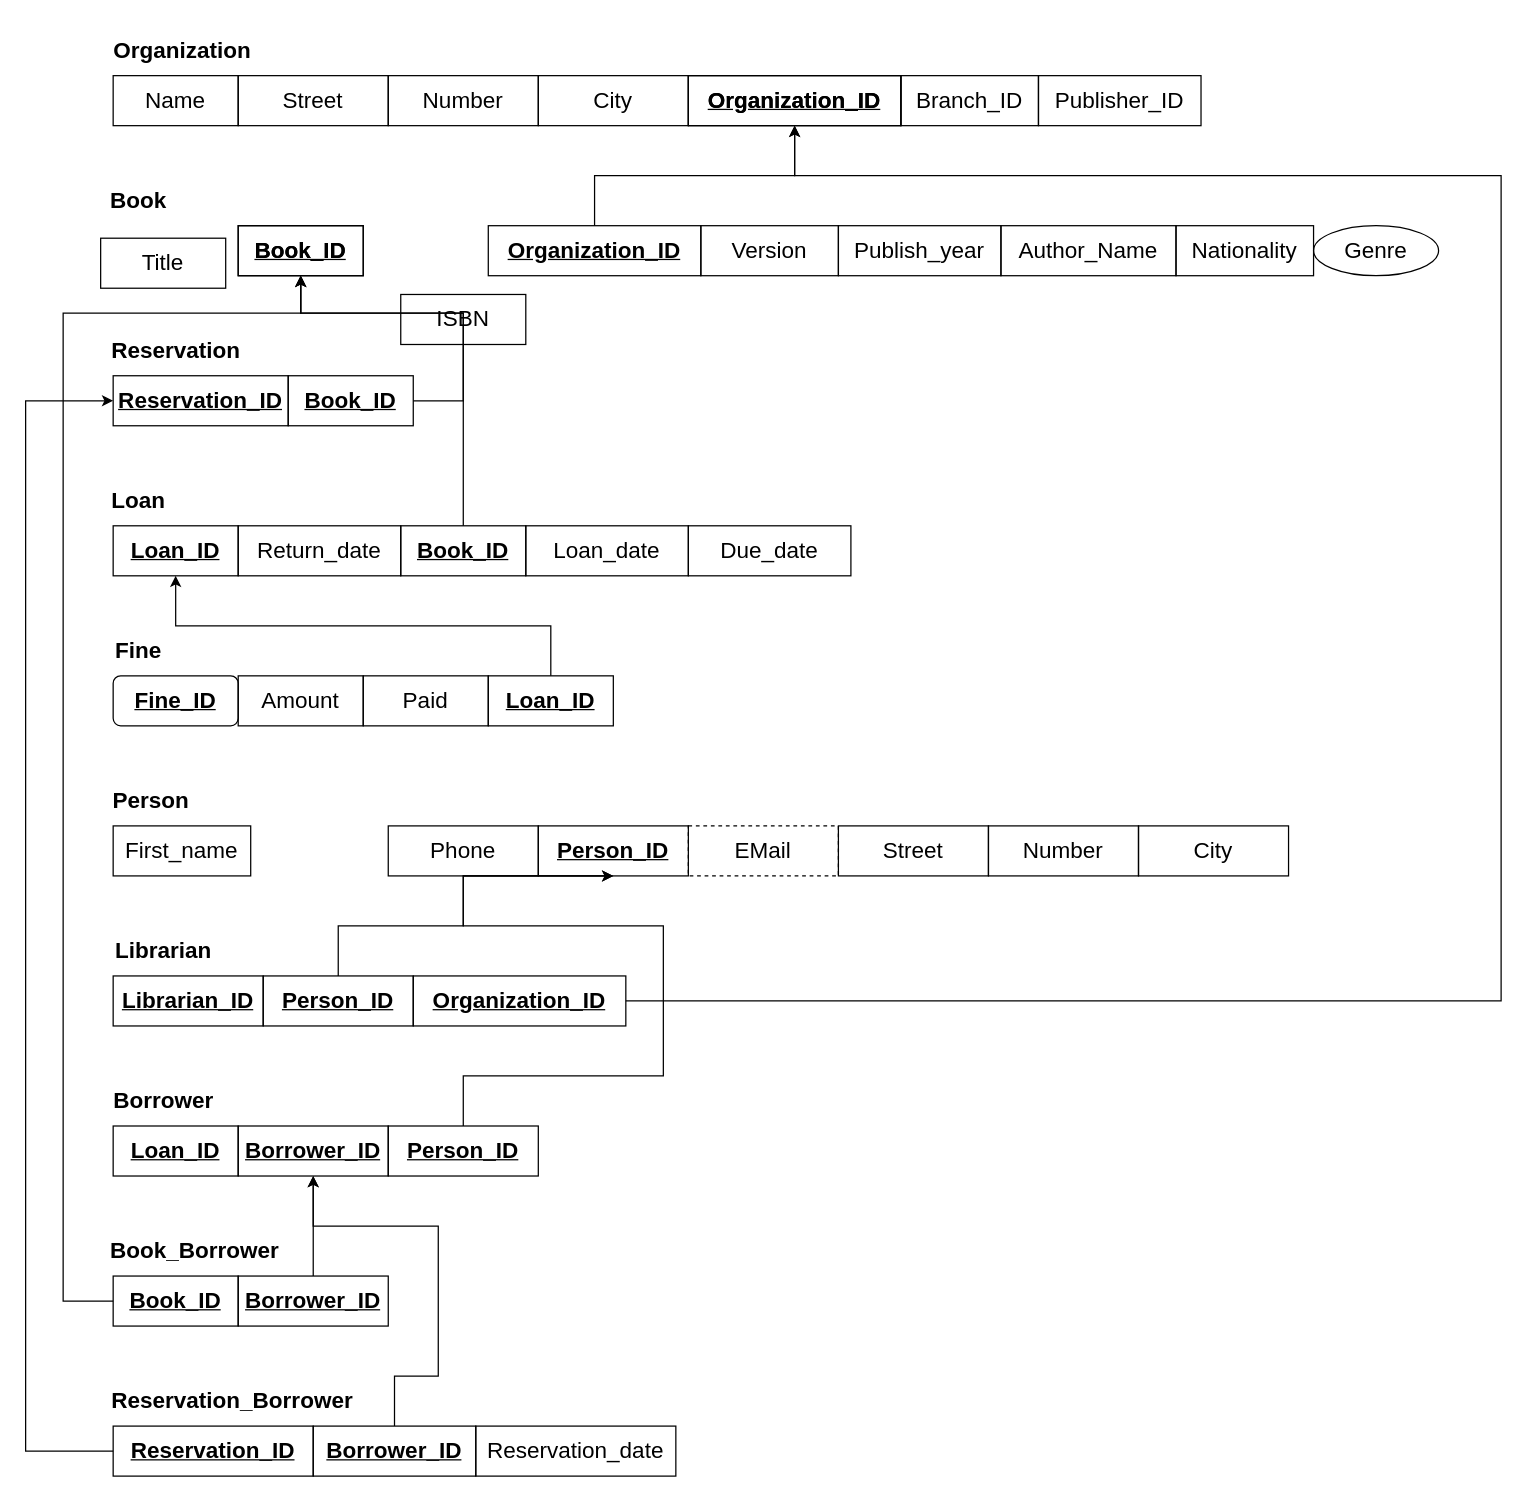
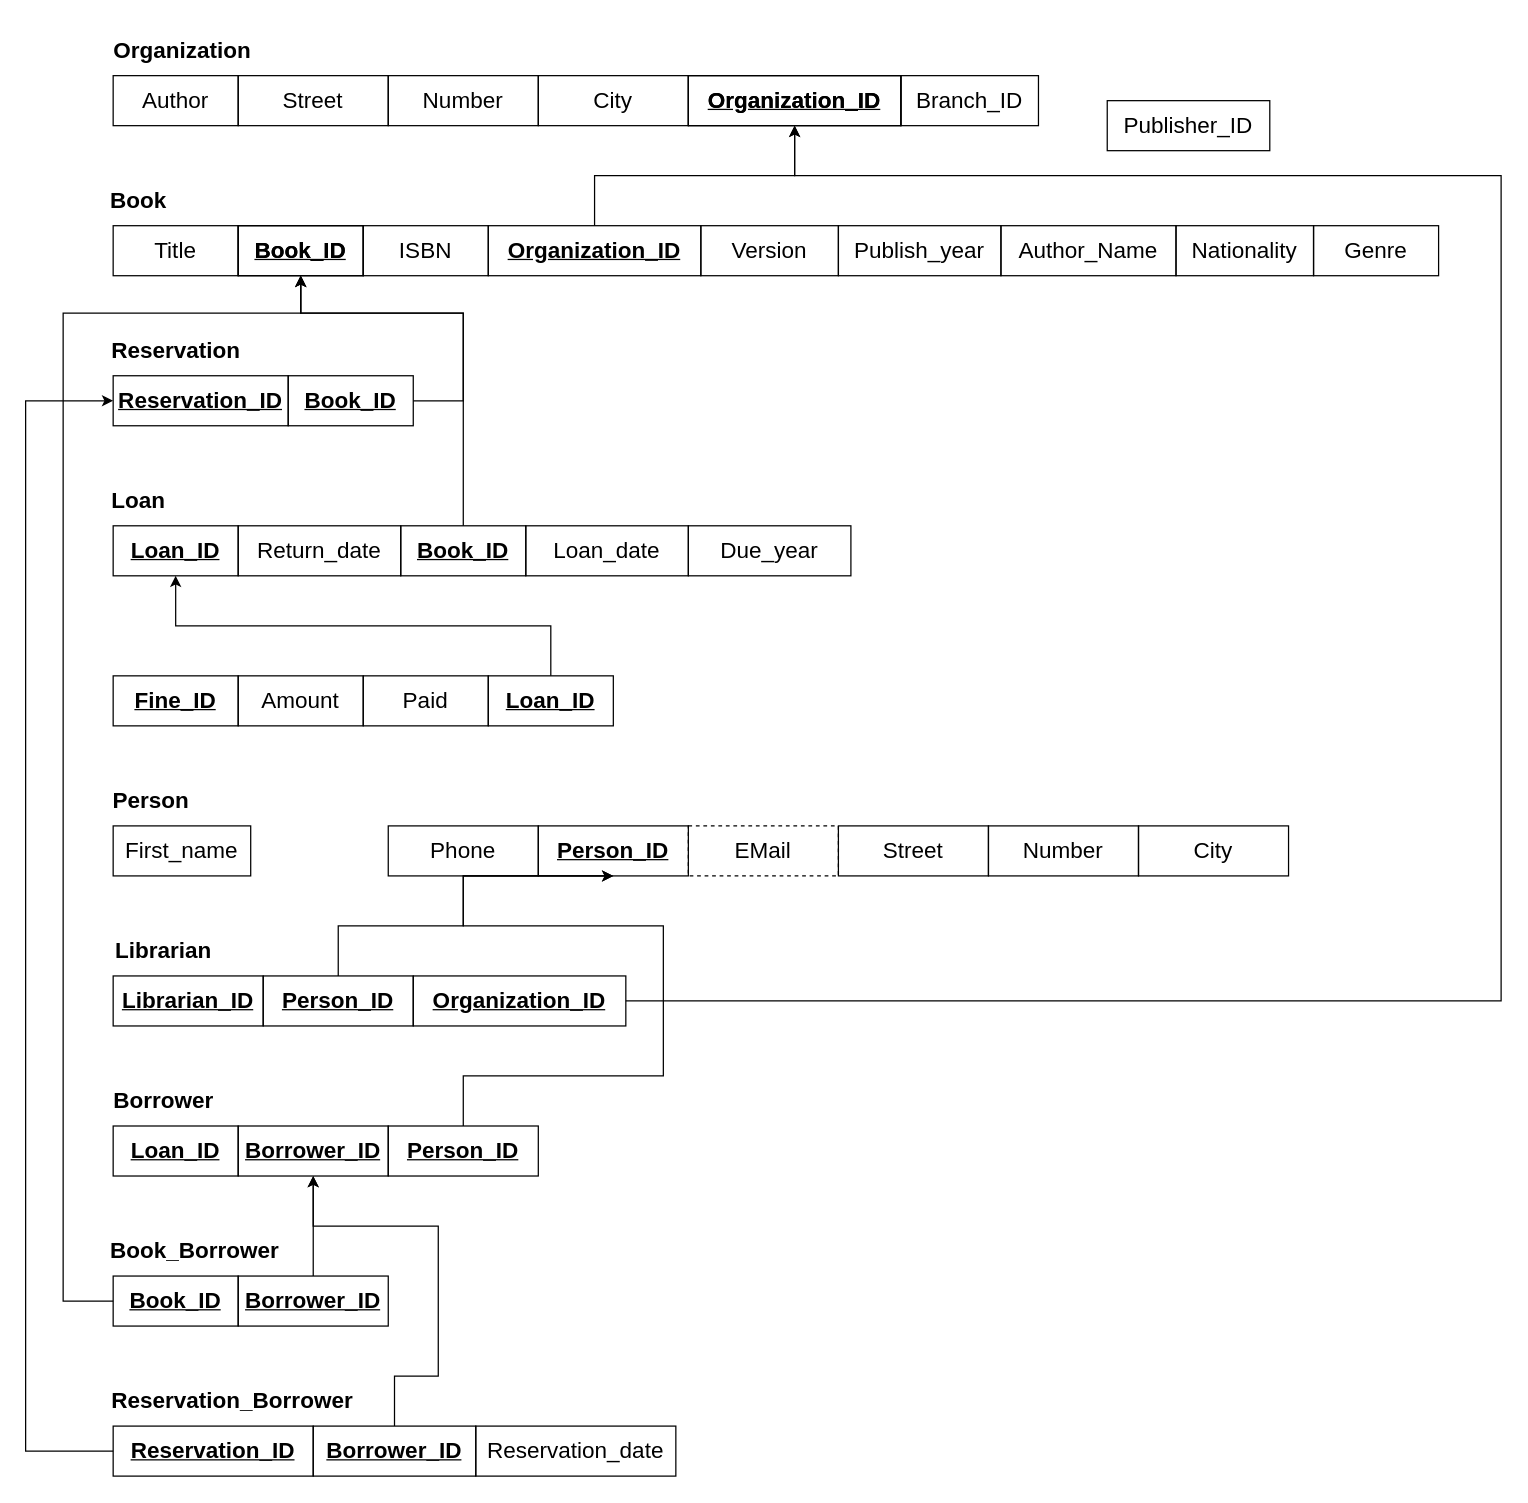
(176, 101) -> (176, 101)
(1119, 101) -> (1188, 126)
(1376, 251) -> (1376, 251)
(163, 263) -> (176, 251)
(463, 319) -> (426, 251)
(769, 551) -> (769, 551)
(138, 651) -> none
(176, 701) -> (176, 701)
